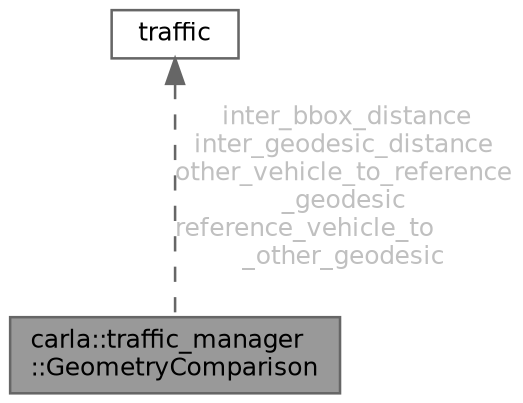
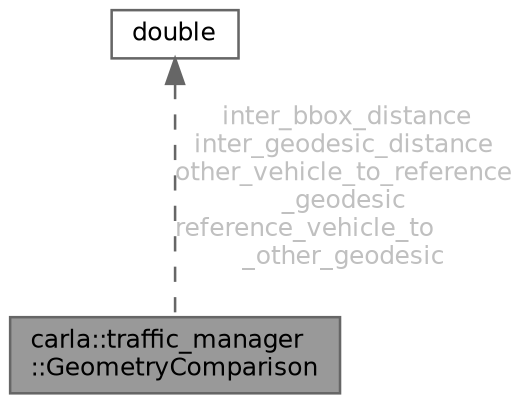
(175, 34) -> (175, 34)
